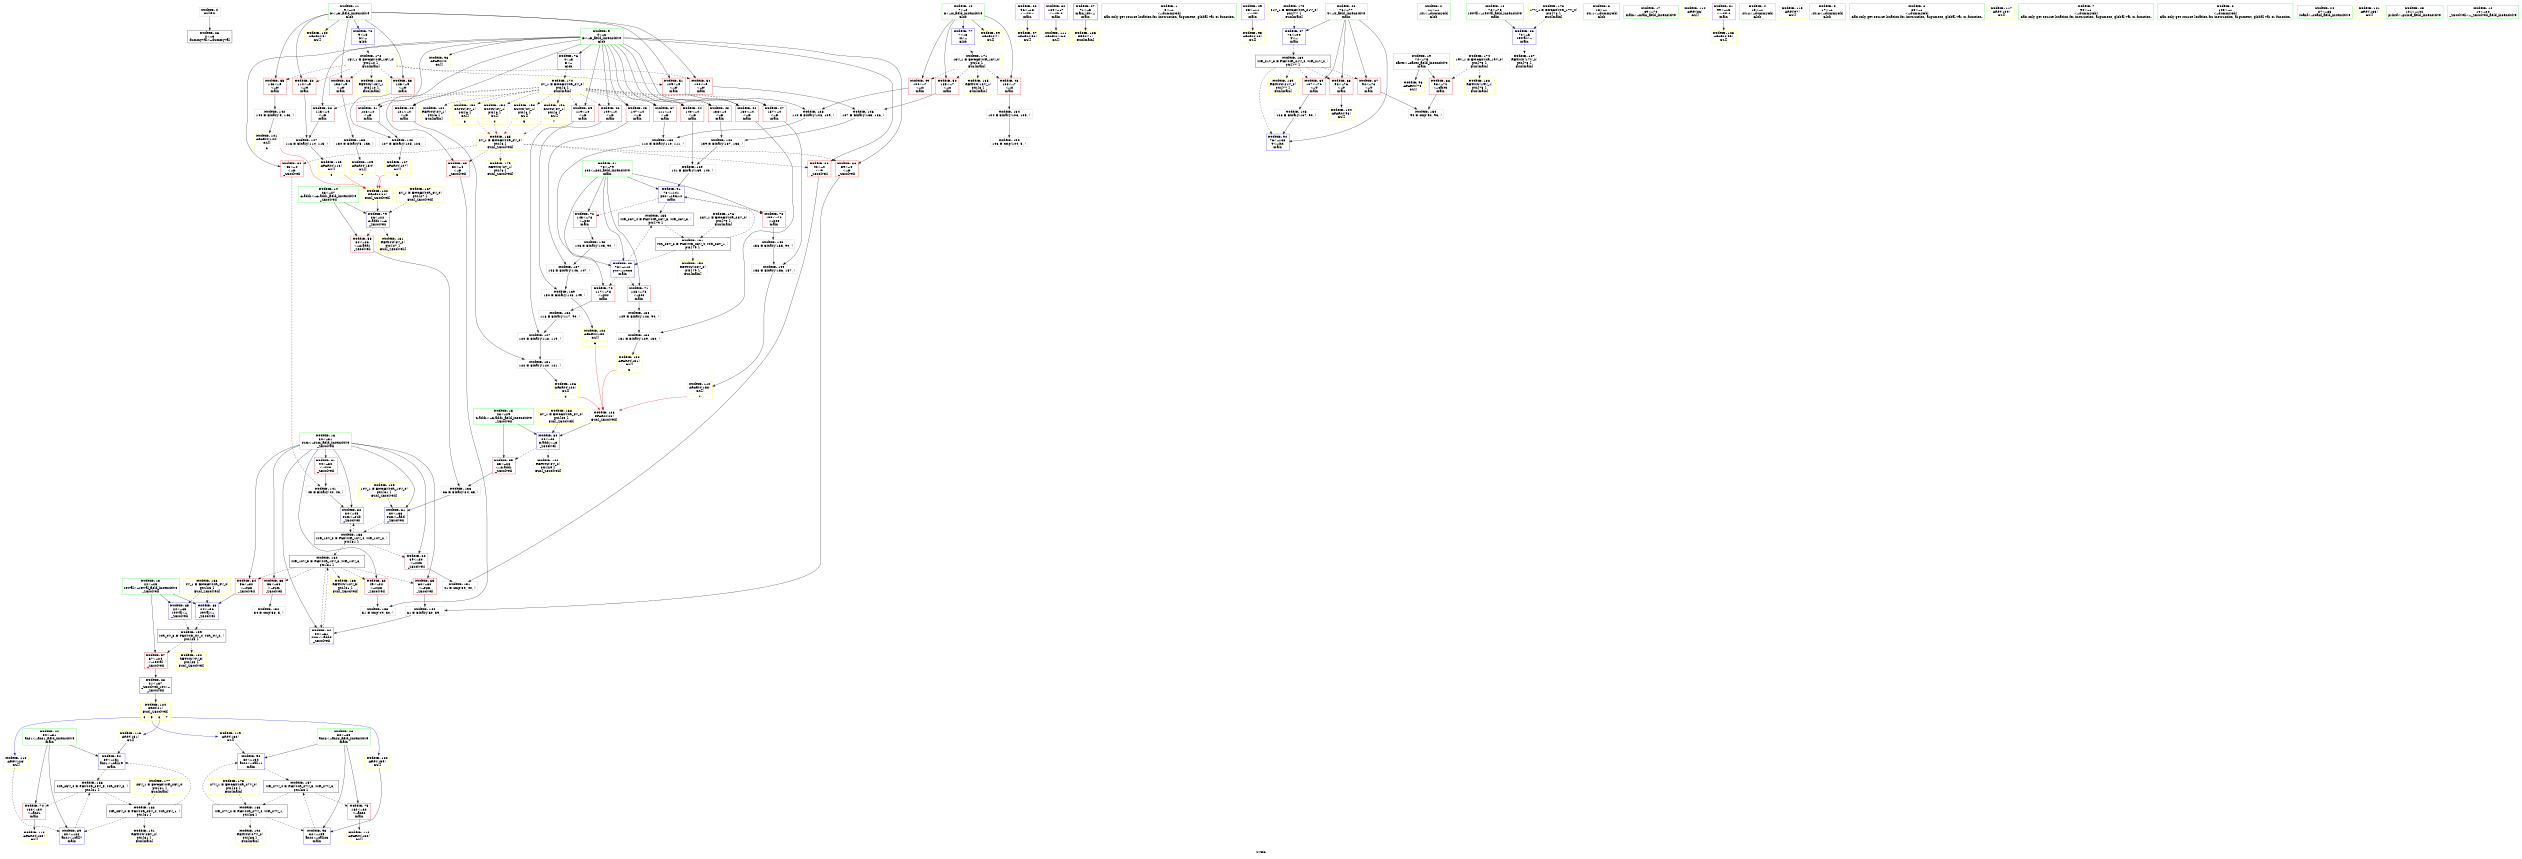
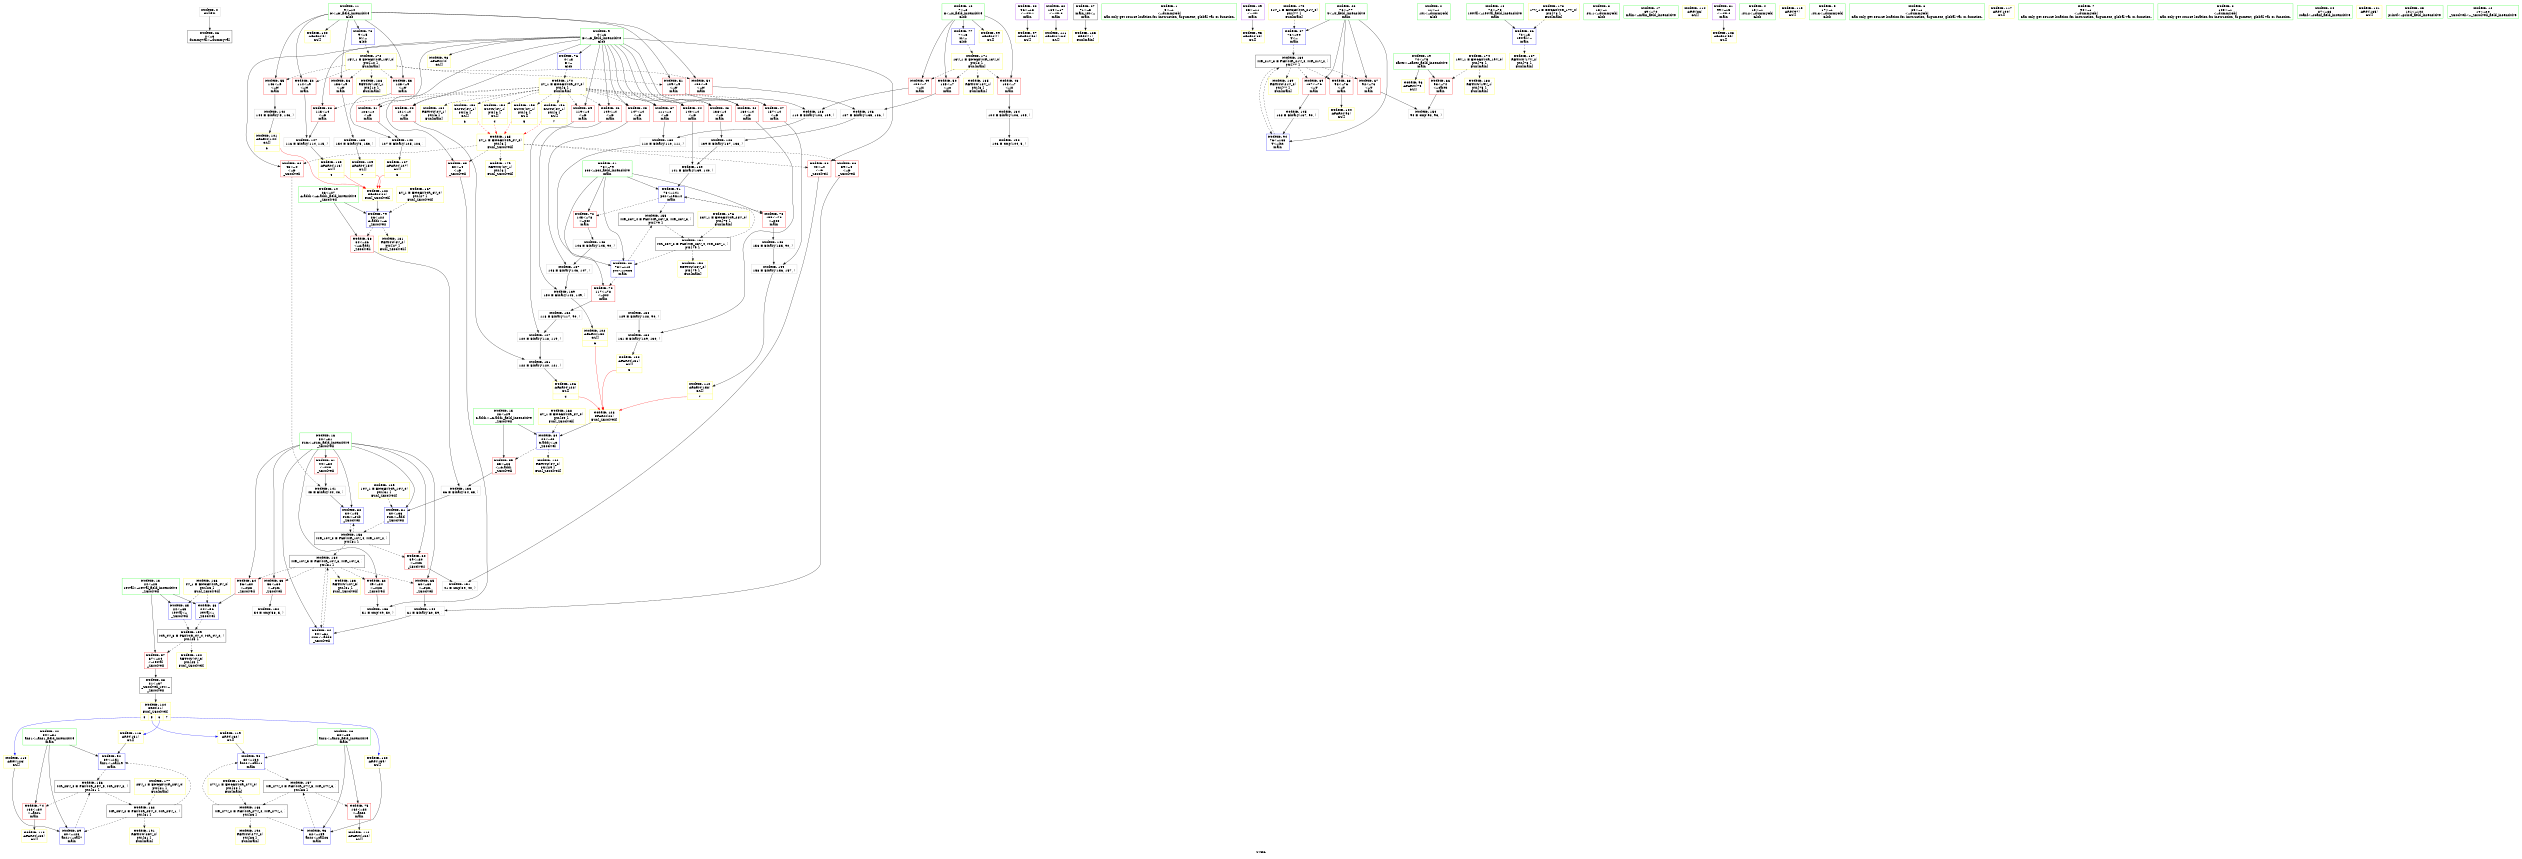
(818, 52) -> none
none -> (1264, 100)
(639, 294) -> none
(17, 813) -> (17, 813)
